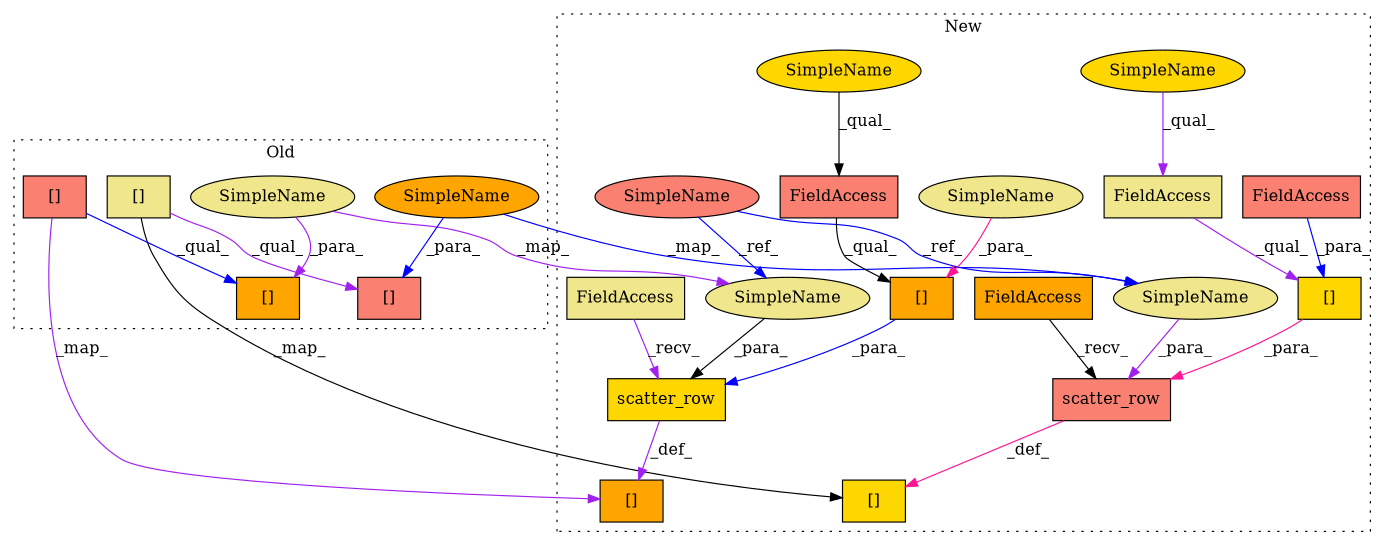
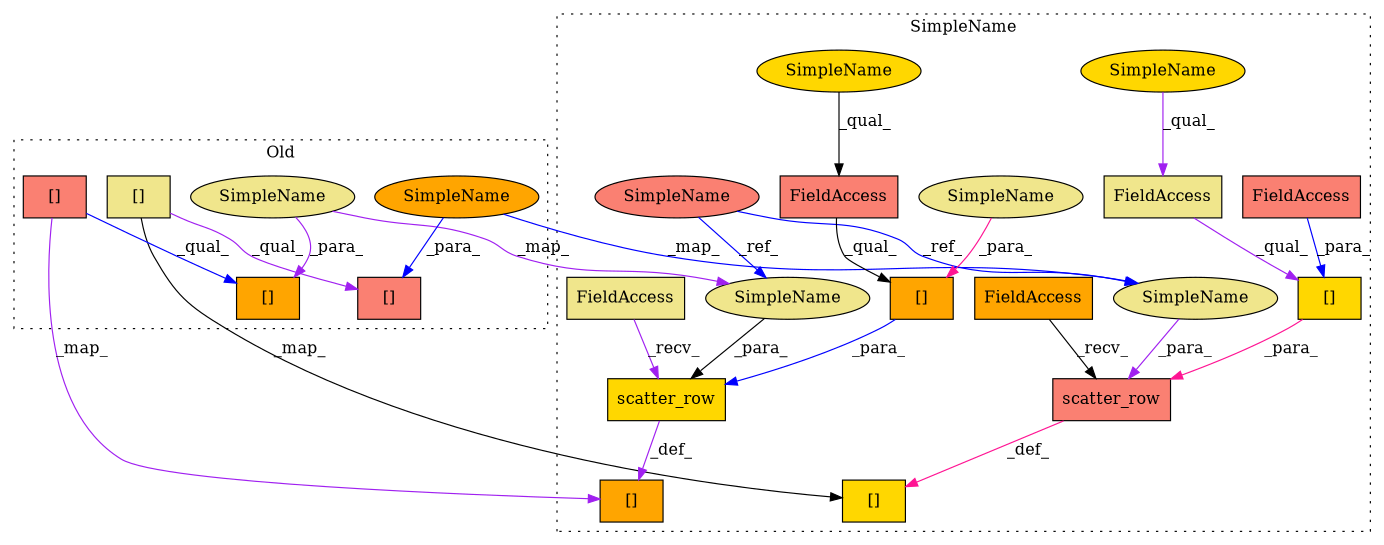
(964, 27) -> (964, 27)
